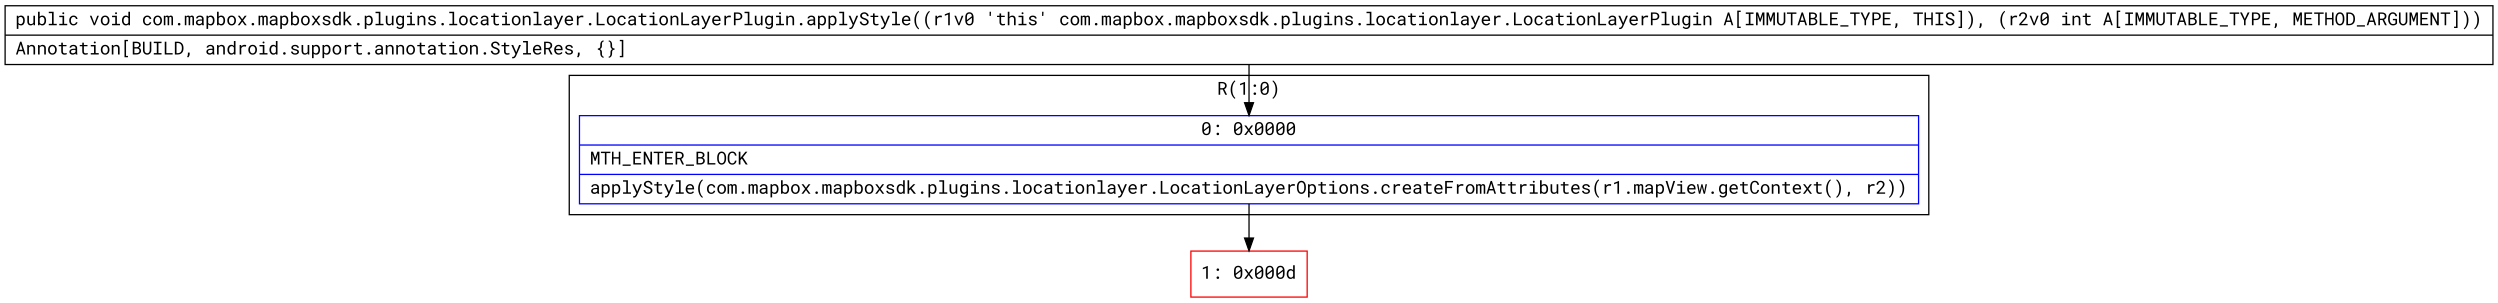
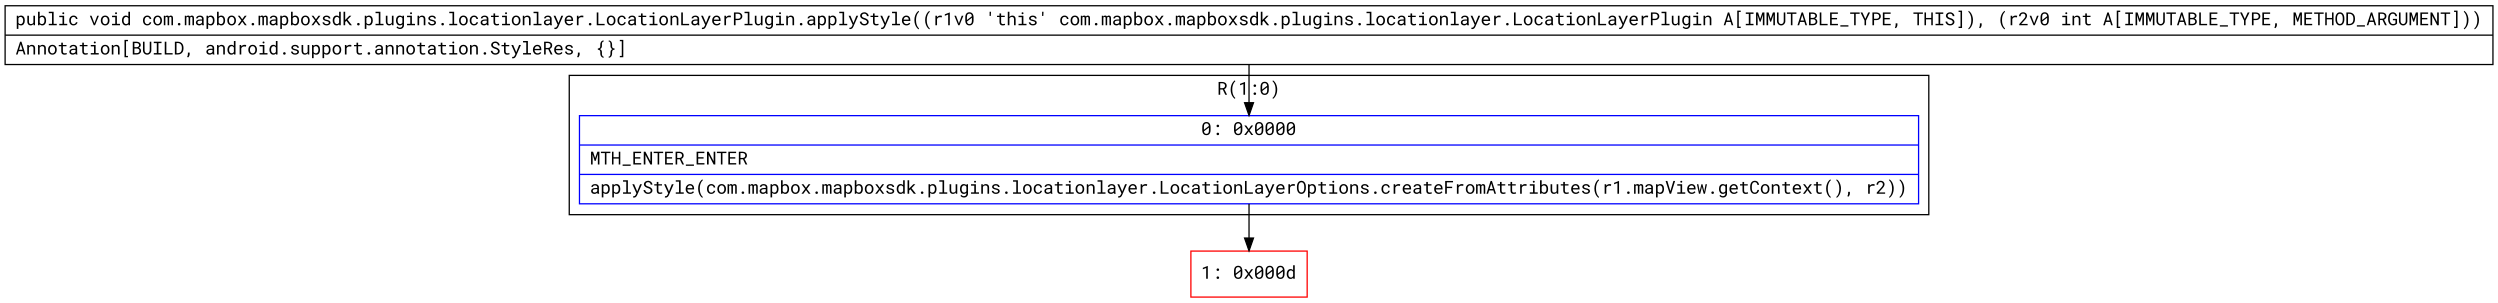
(669, 159) -> (669, 159)
